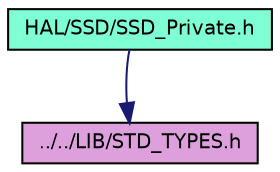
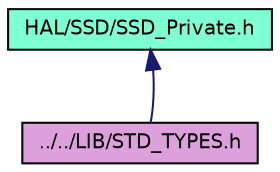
(127, 76) -> (153, 97)
